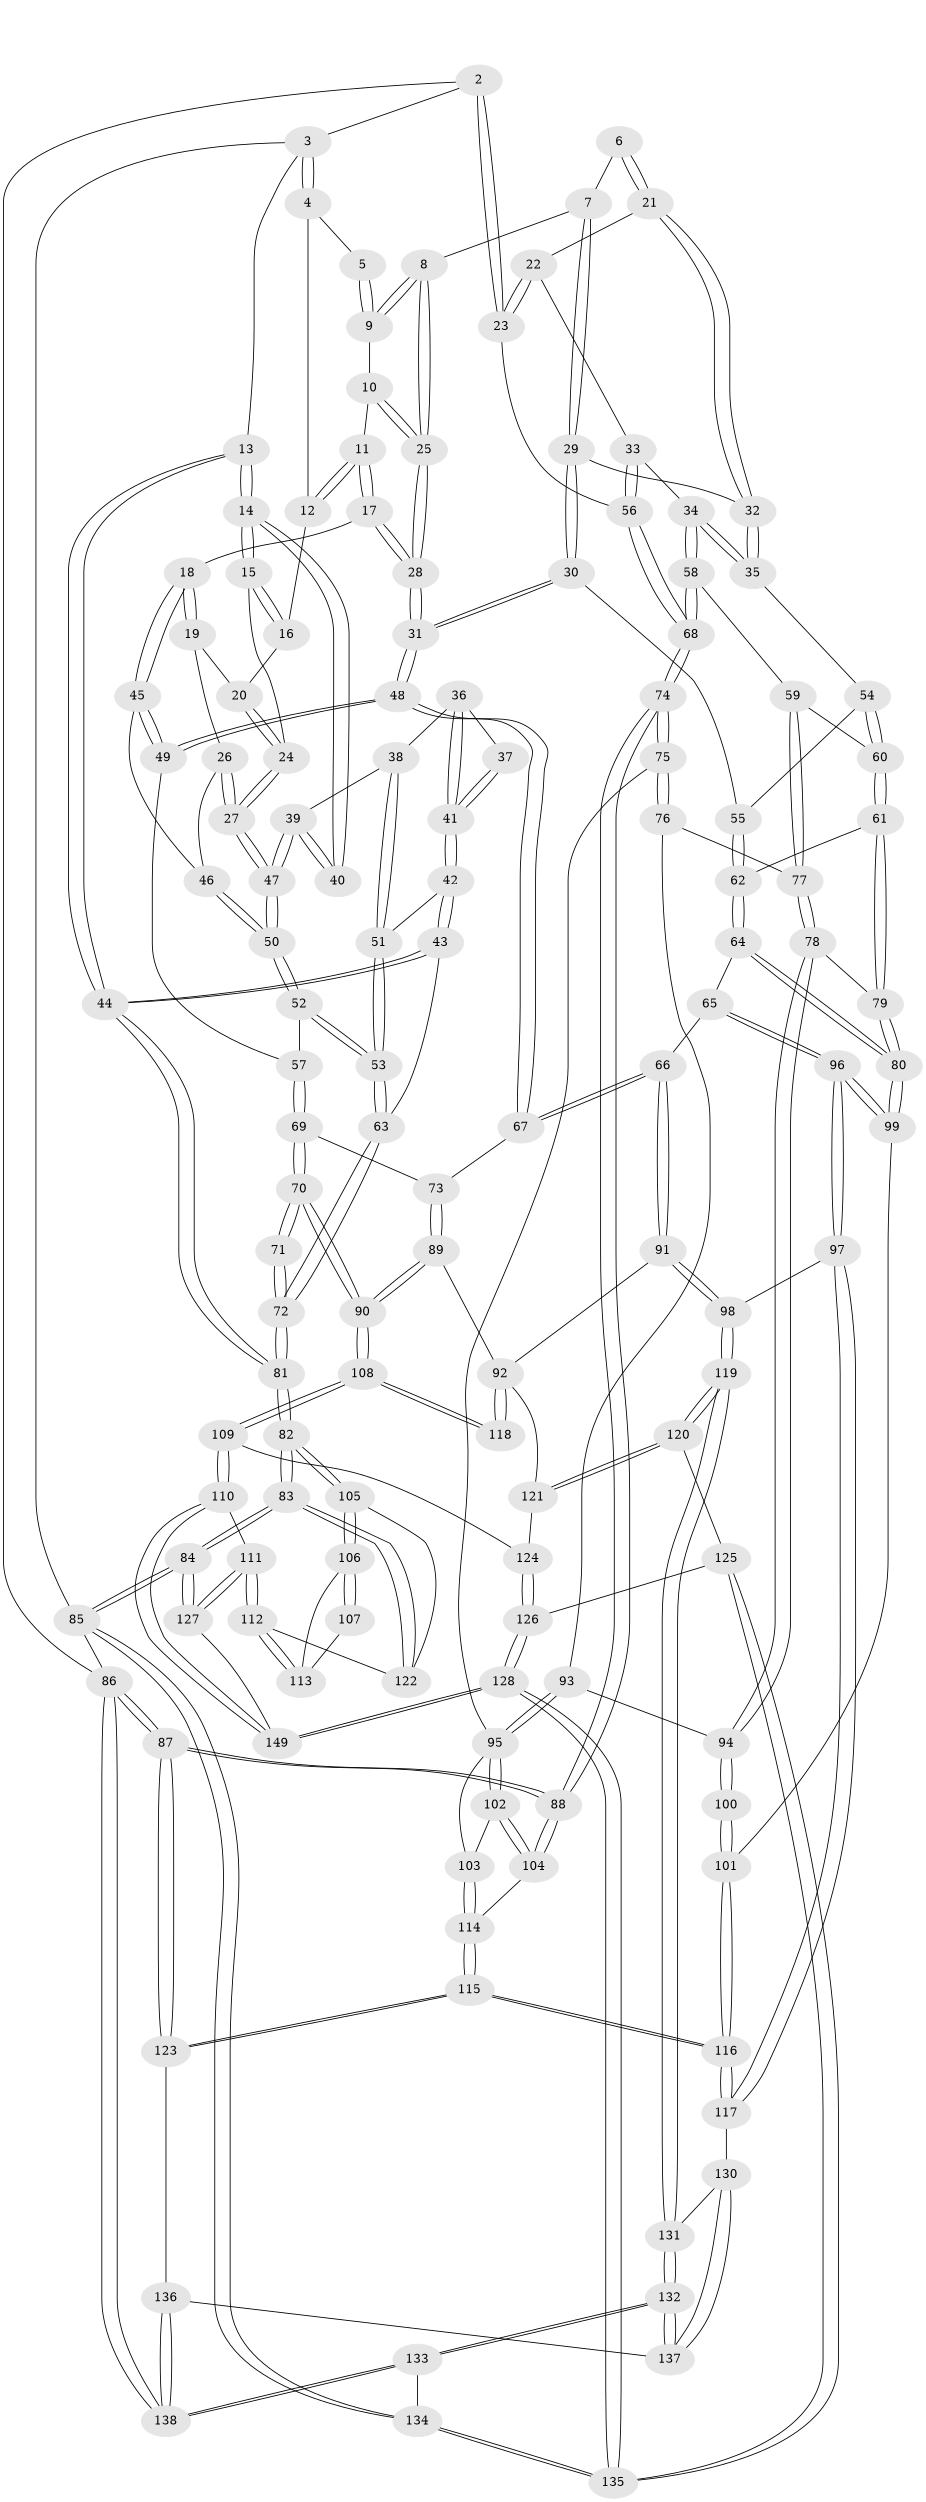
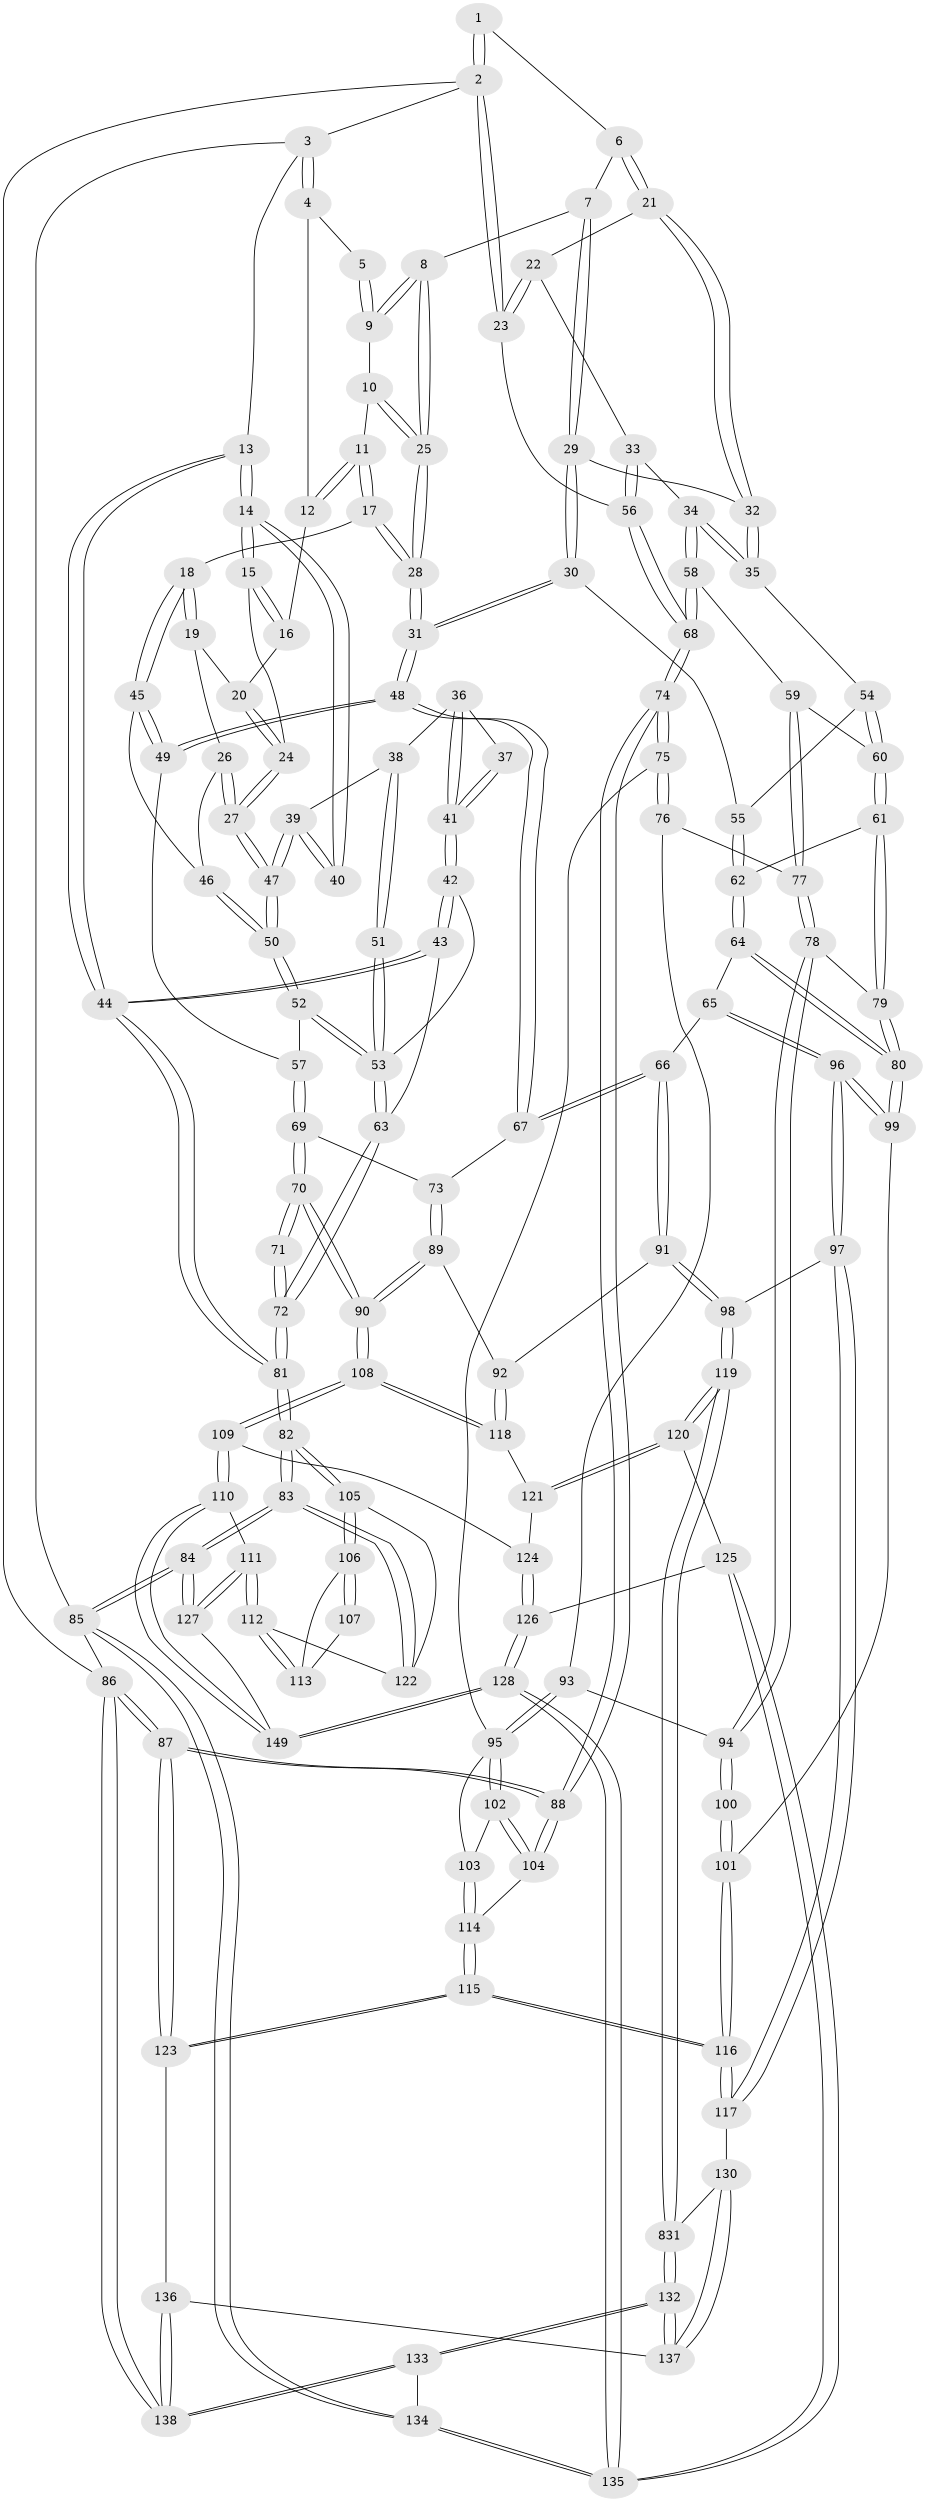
none -> (479, 19)
(415, 912) -> (458, 984)
(536, 1431) -> (517, 1466)
(670, 2236) -> (670, 2236)
